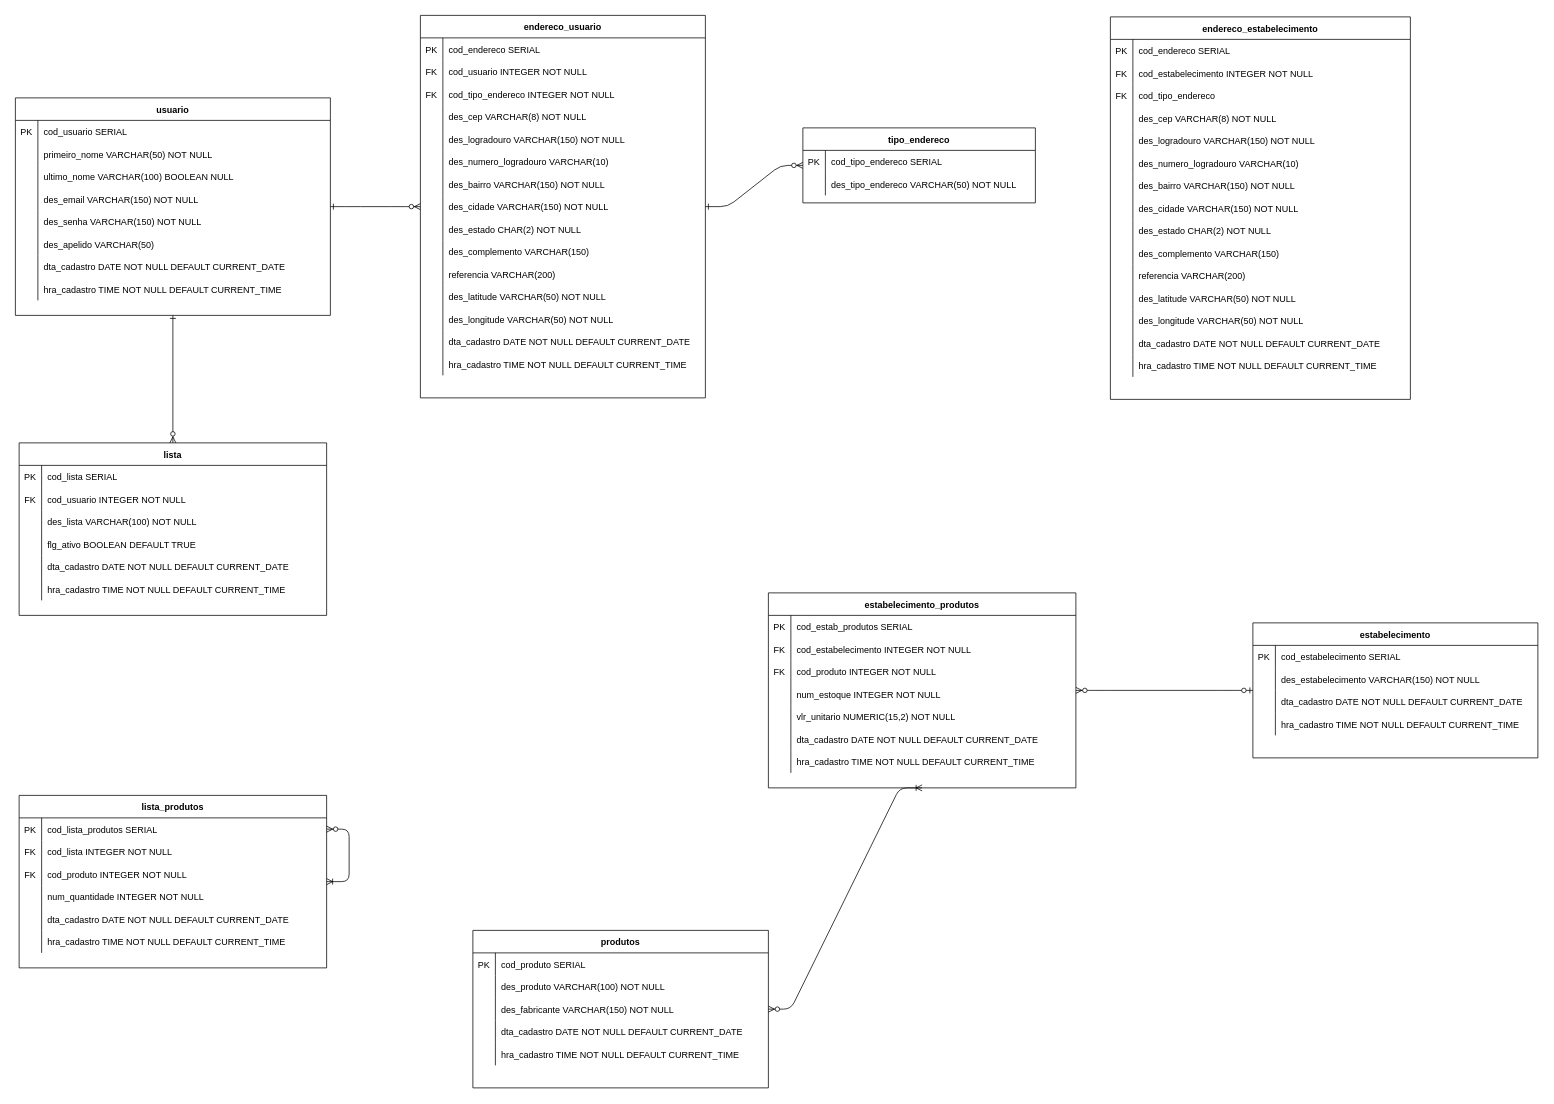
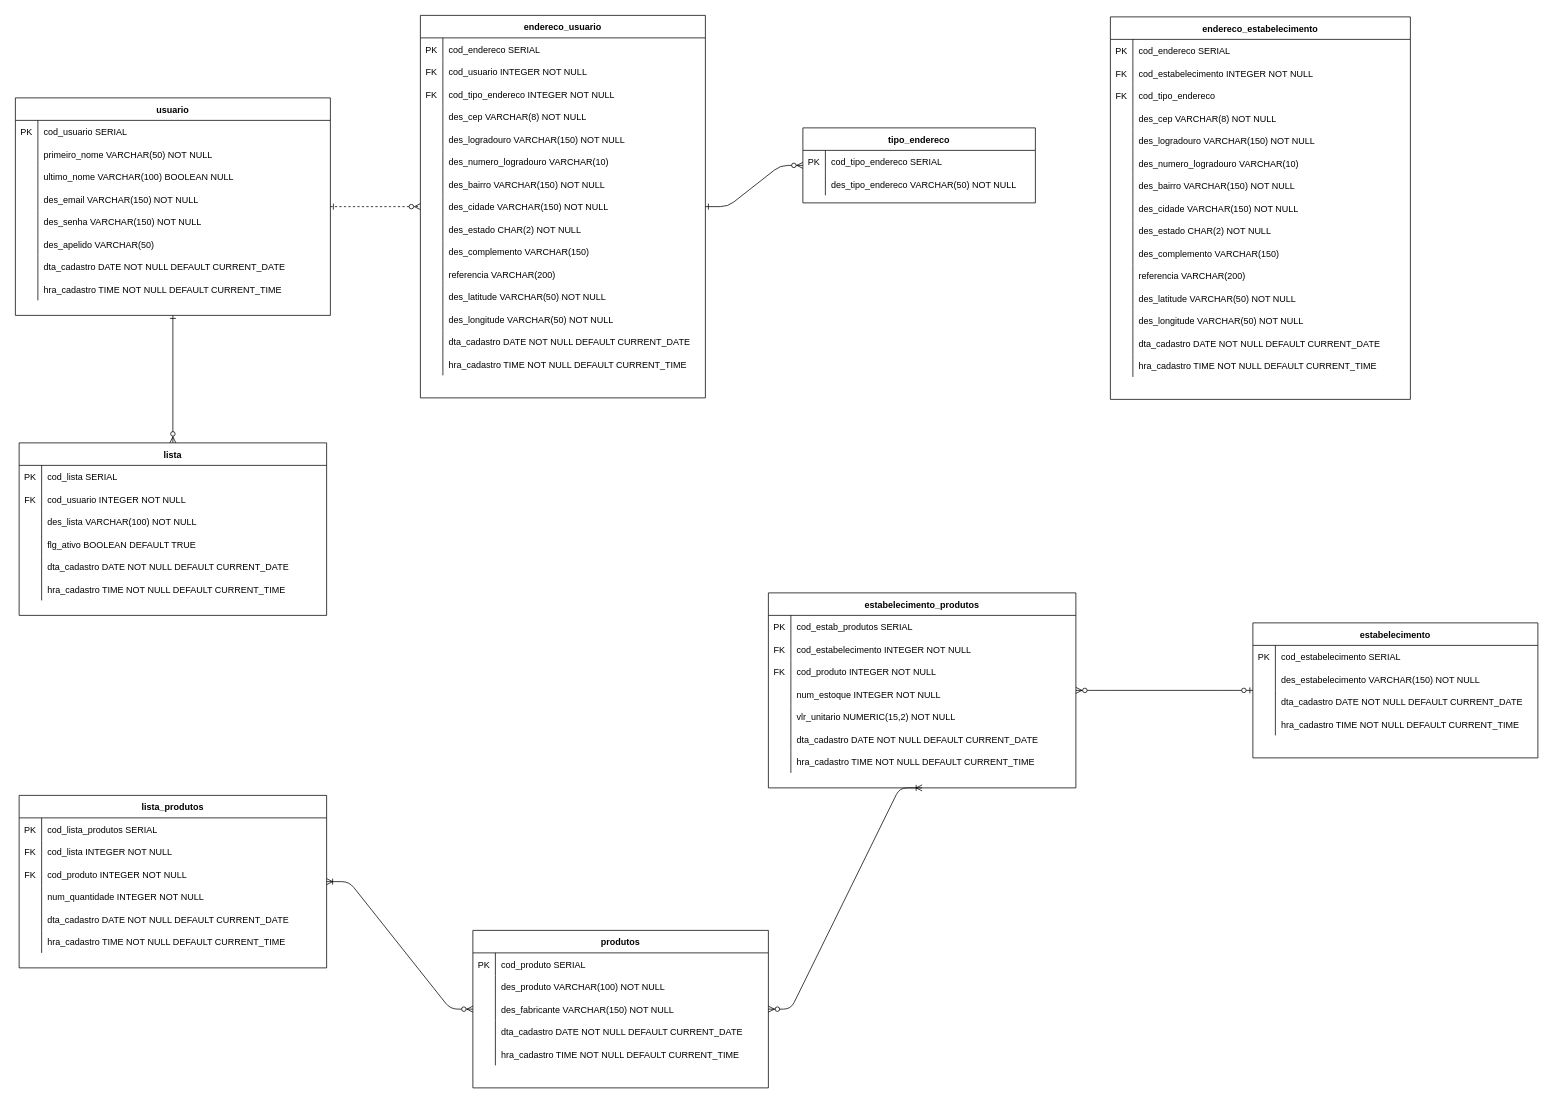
(370, 207) -> (370, 207)
(349, 848) -> (404, 950)
